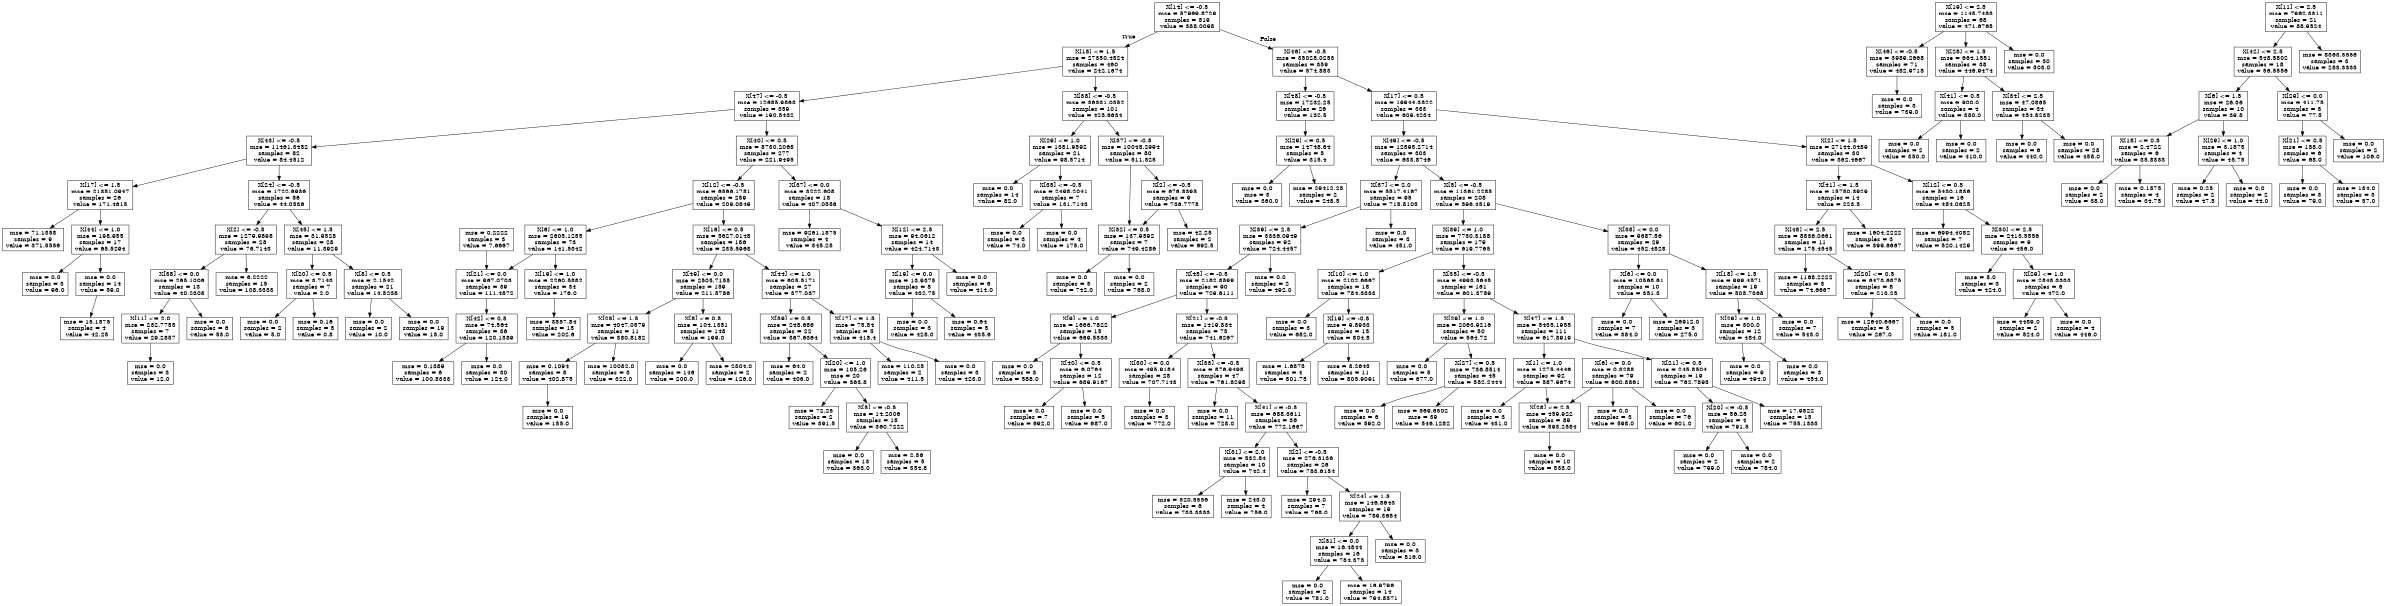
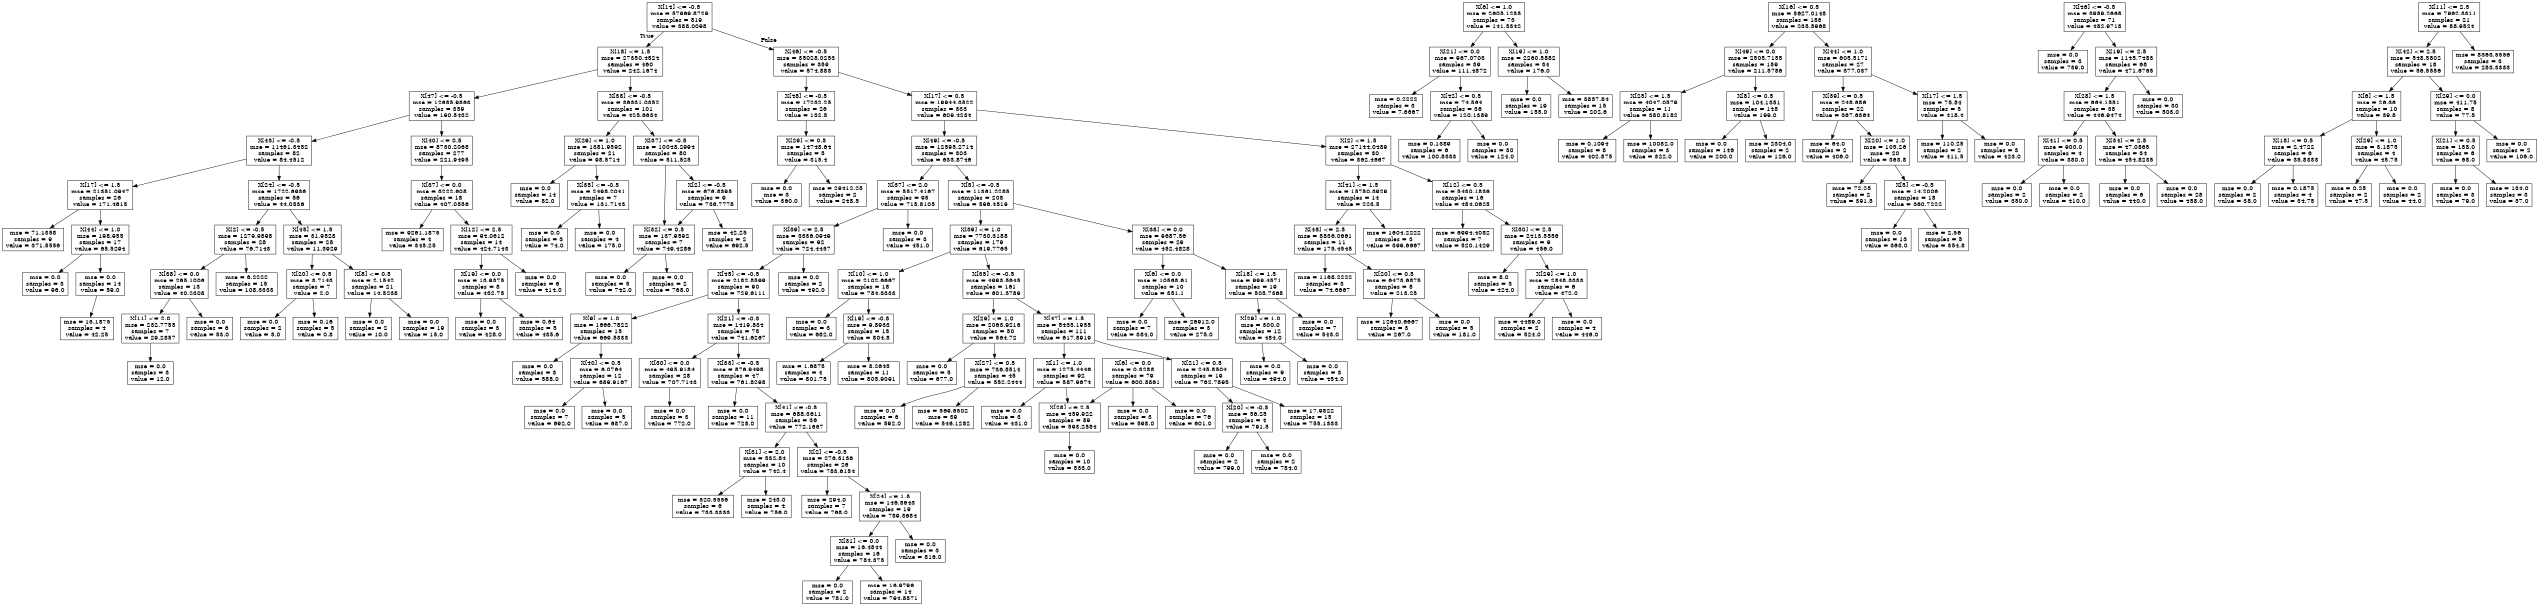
(1933, 38) -> (2109, 38)
(724, 195) -> none
(487, 258) -> (1427, 84)
(1639, 284) -> (1163, 284)
(548, 393) -> (1527, 83)
(1486, 418) -> (1006, 418)
